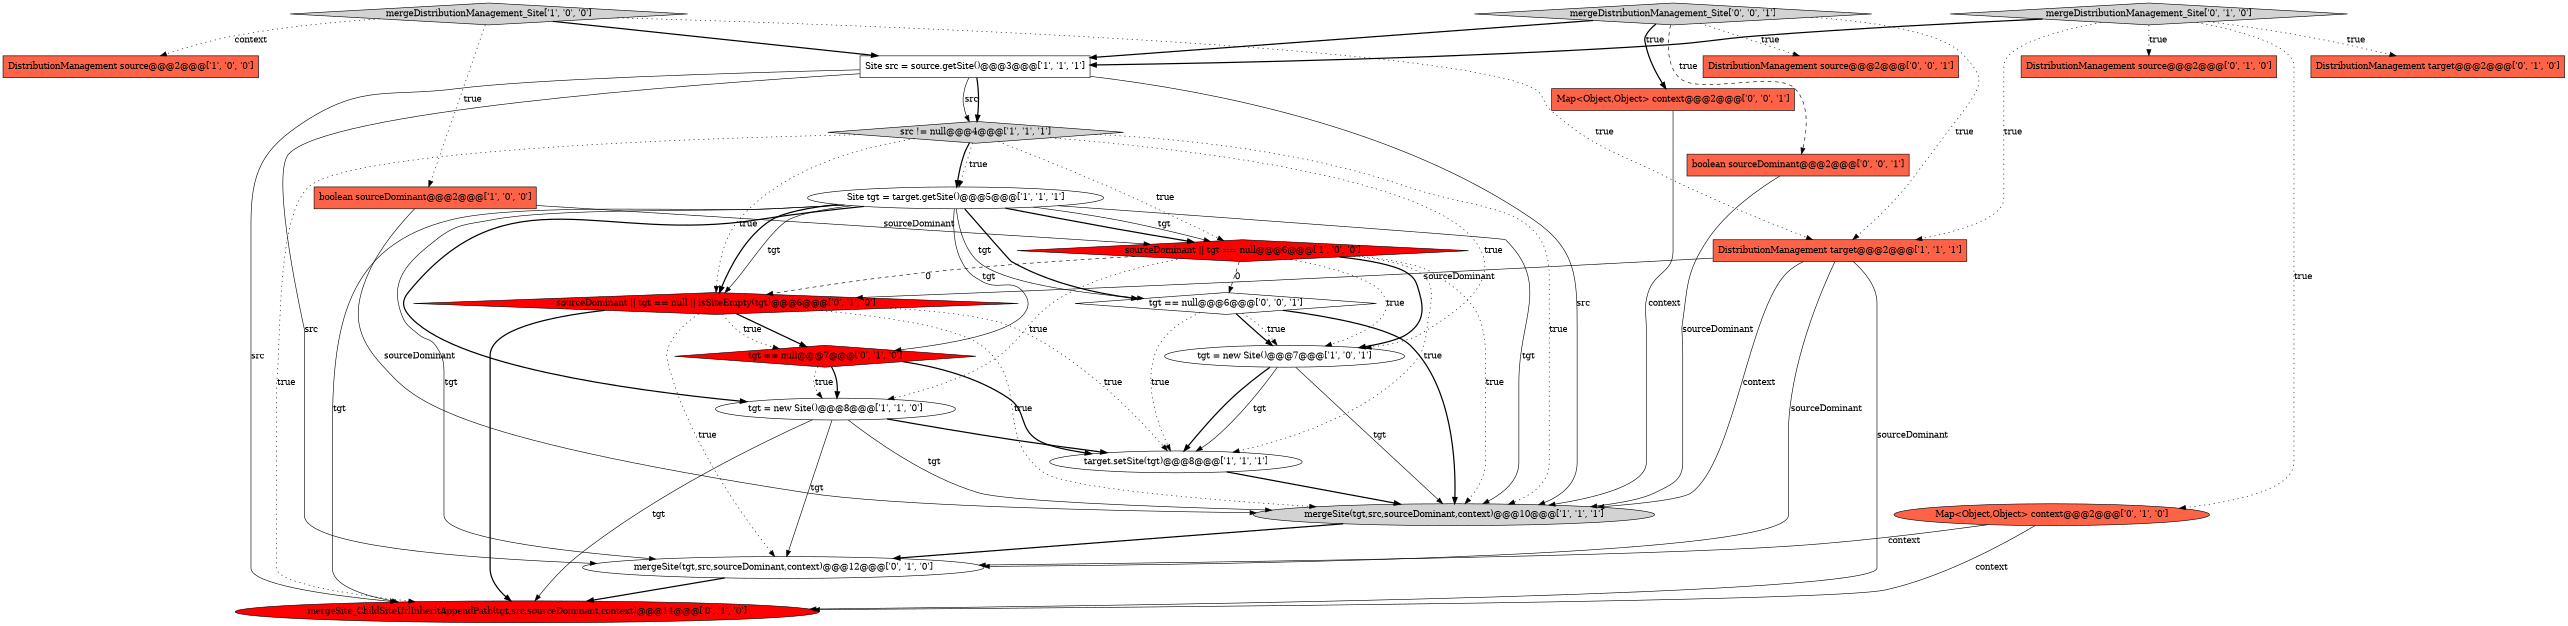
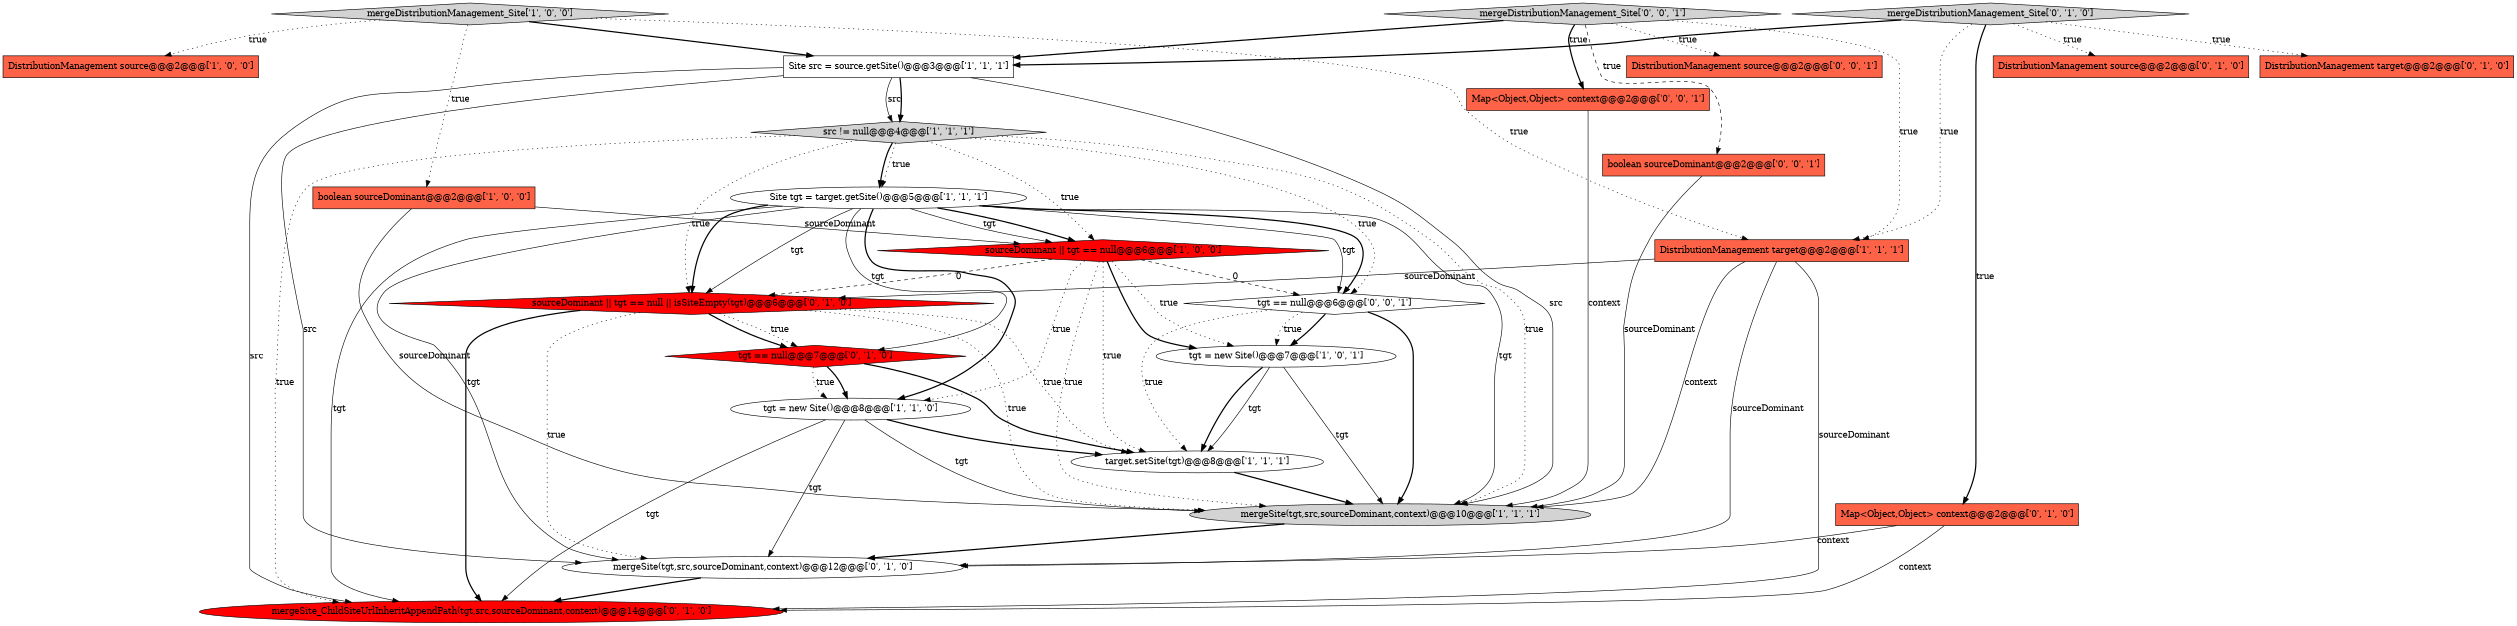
(251, 40) -> (258, 40)
(1356, 183) -> (1205, 171)
(2294, 271) -> (1976, 262)
(2052, 515) -> (1957, 515)
